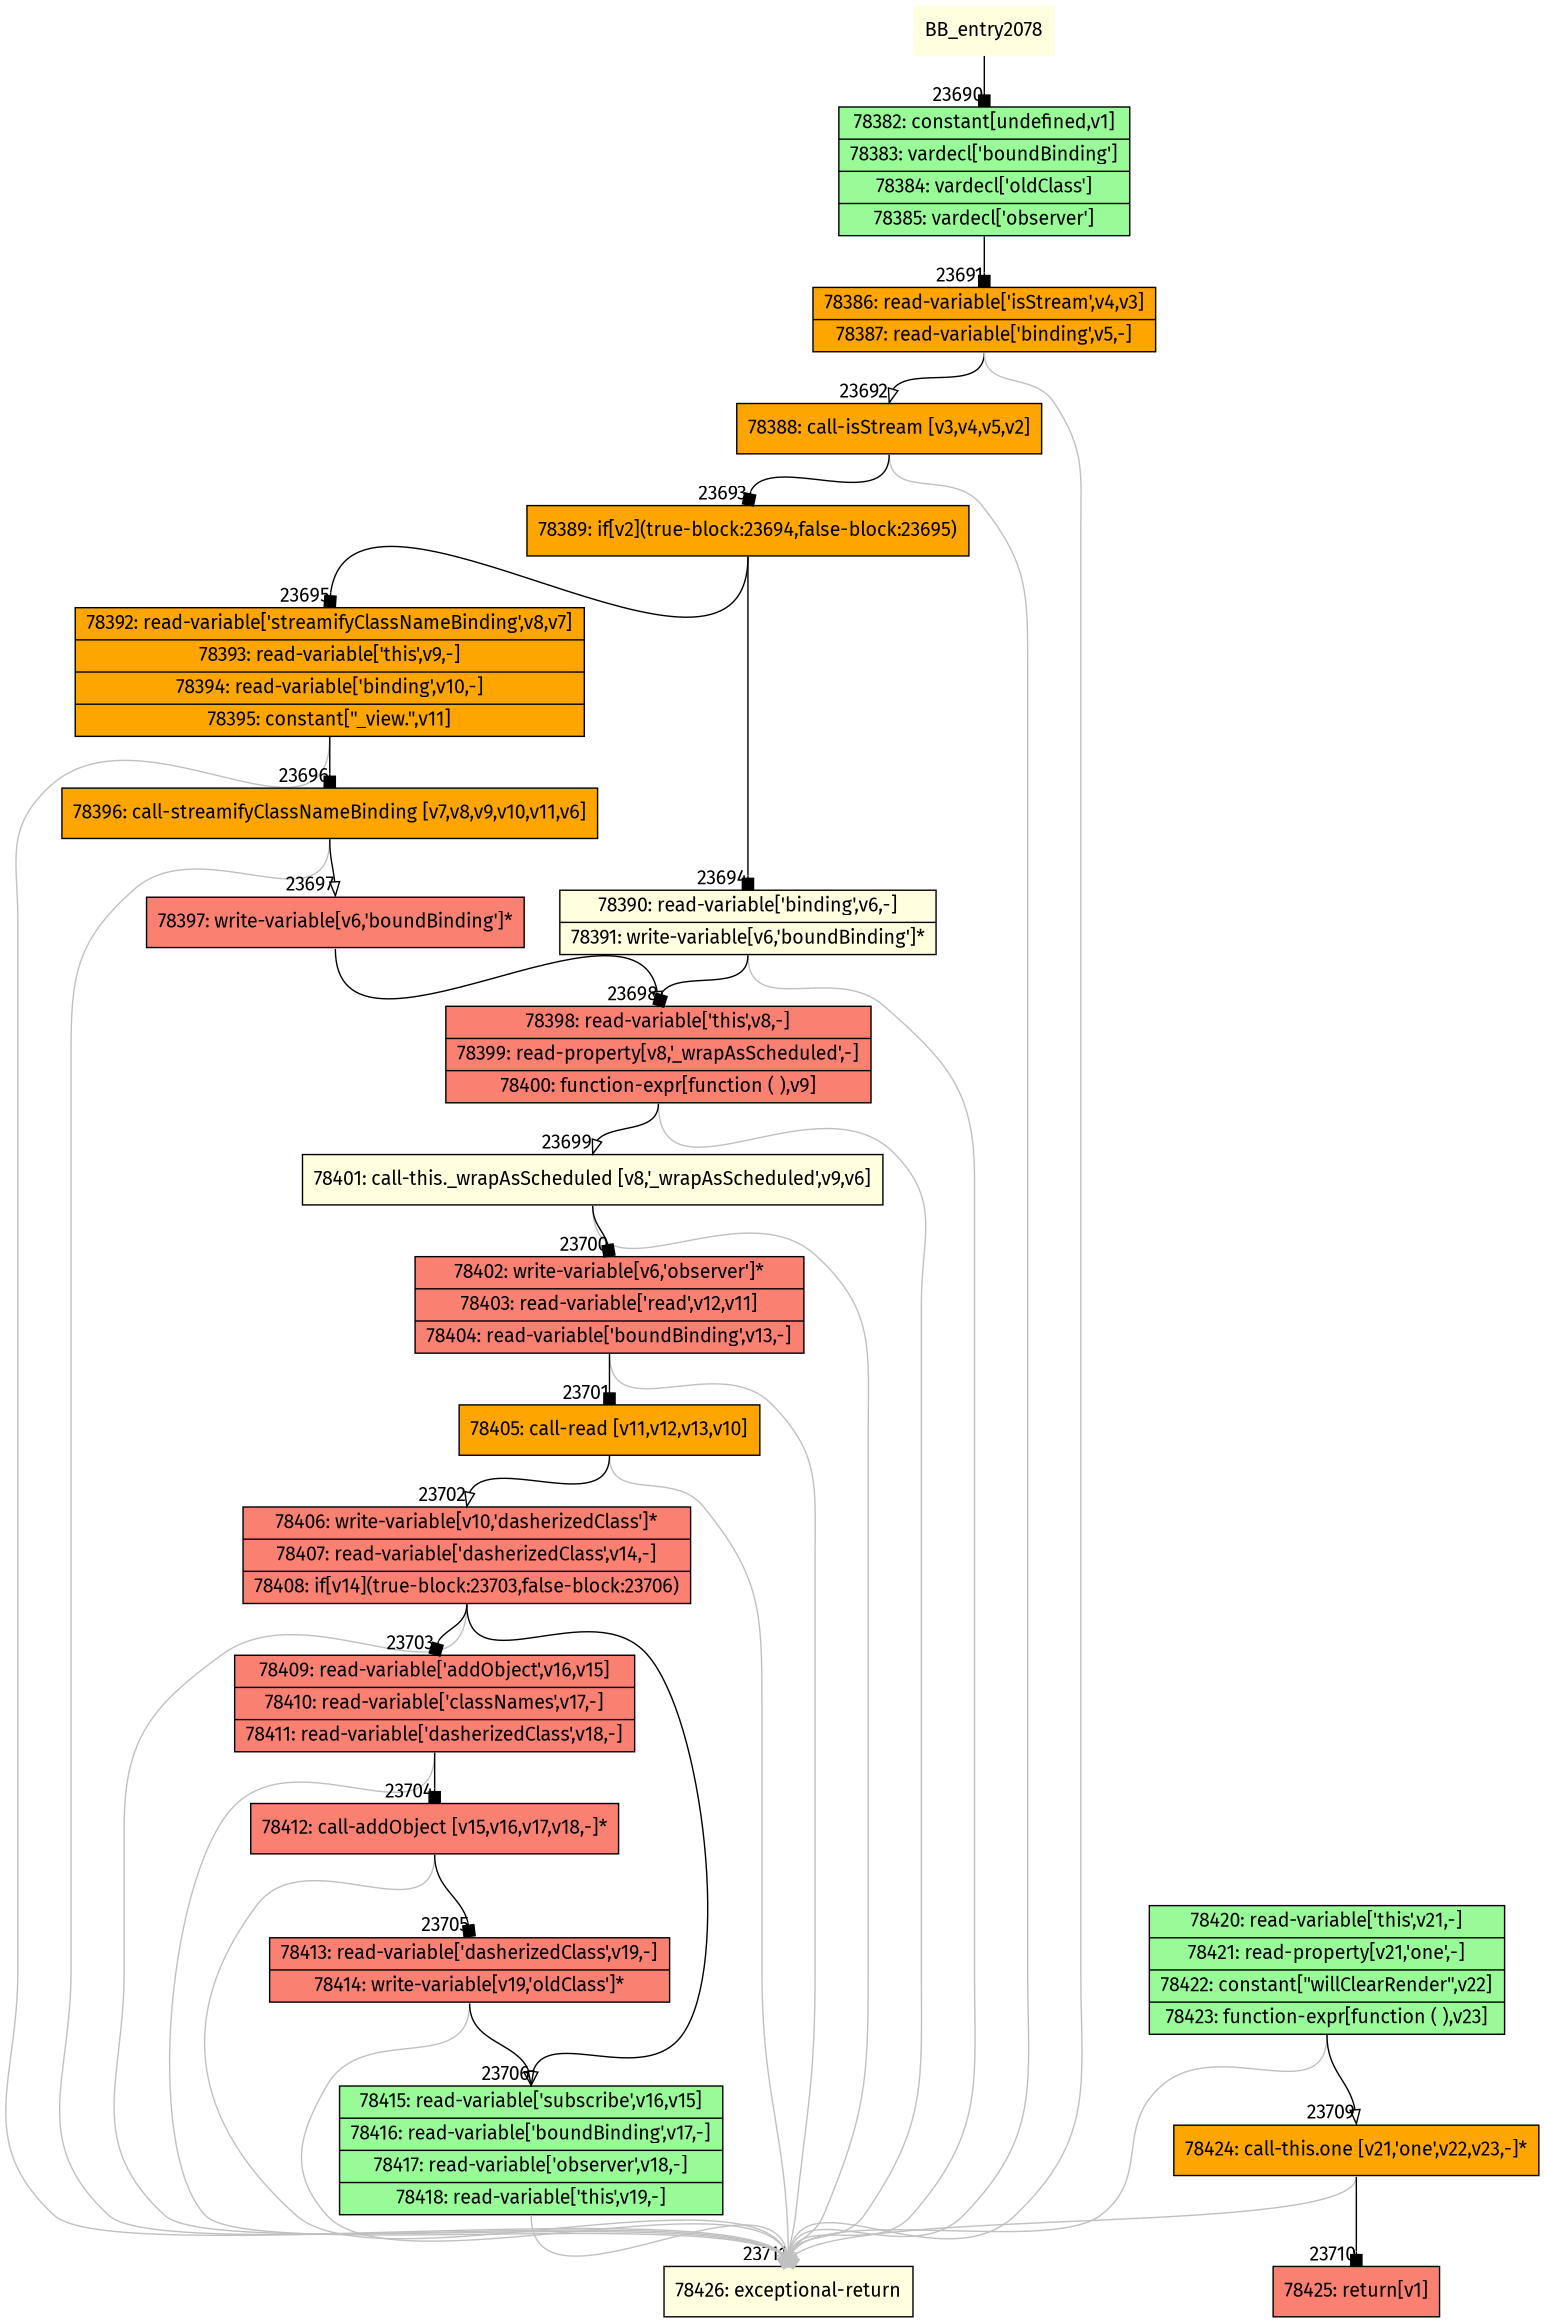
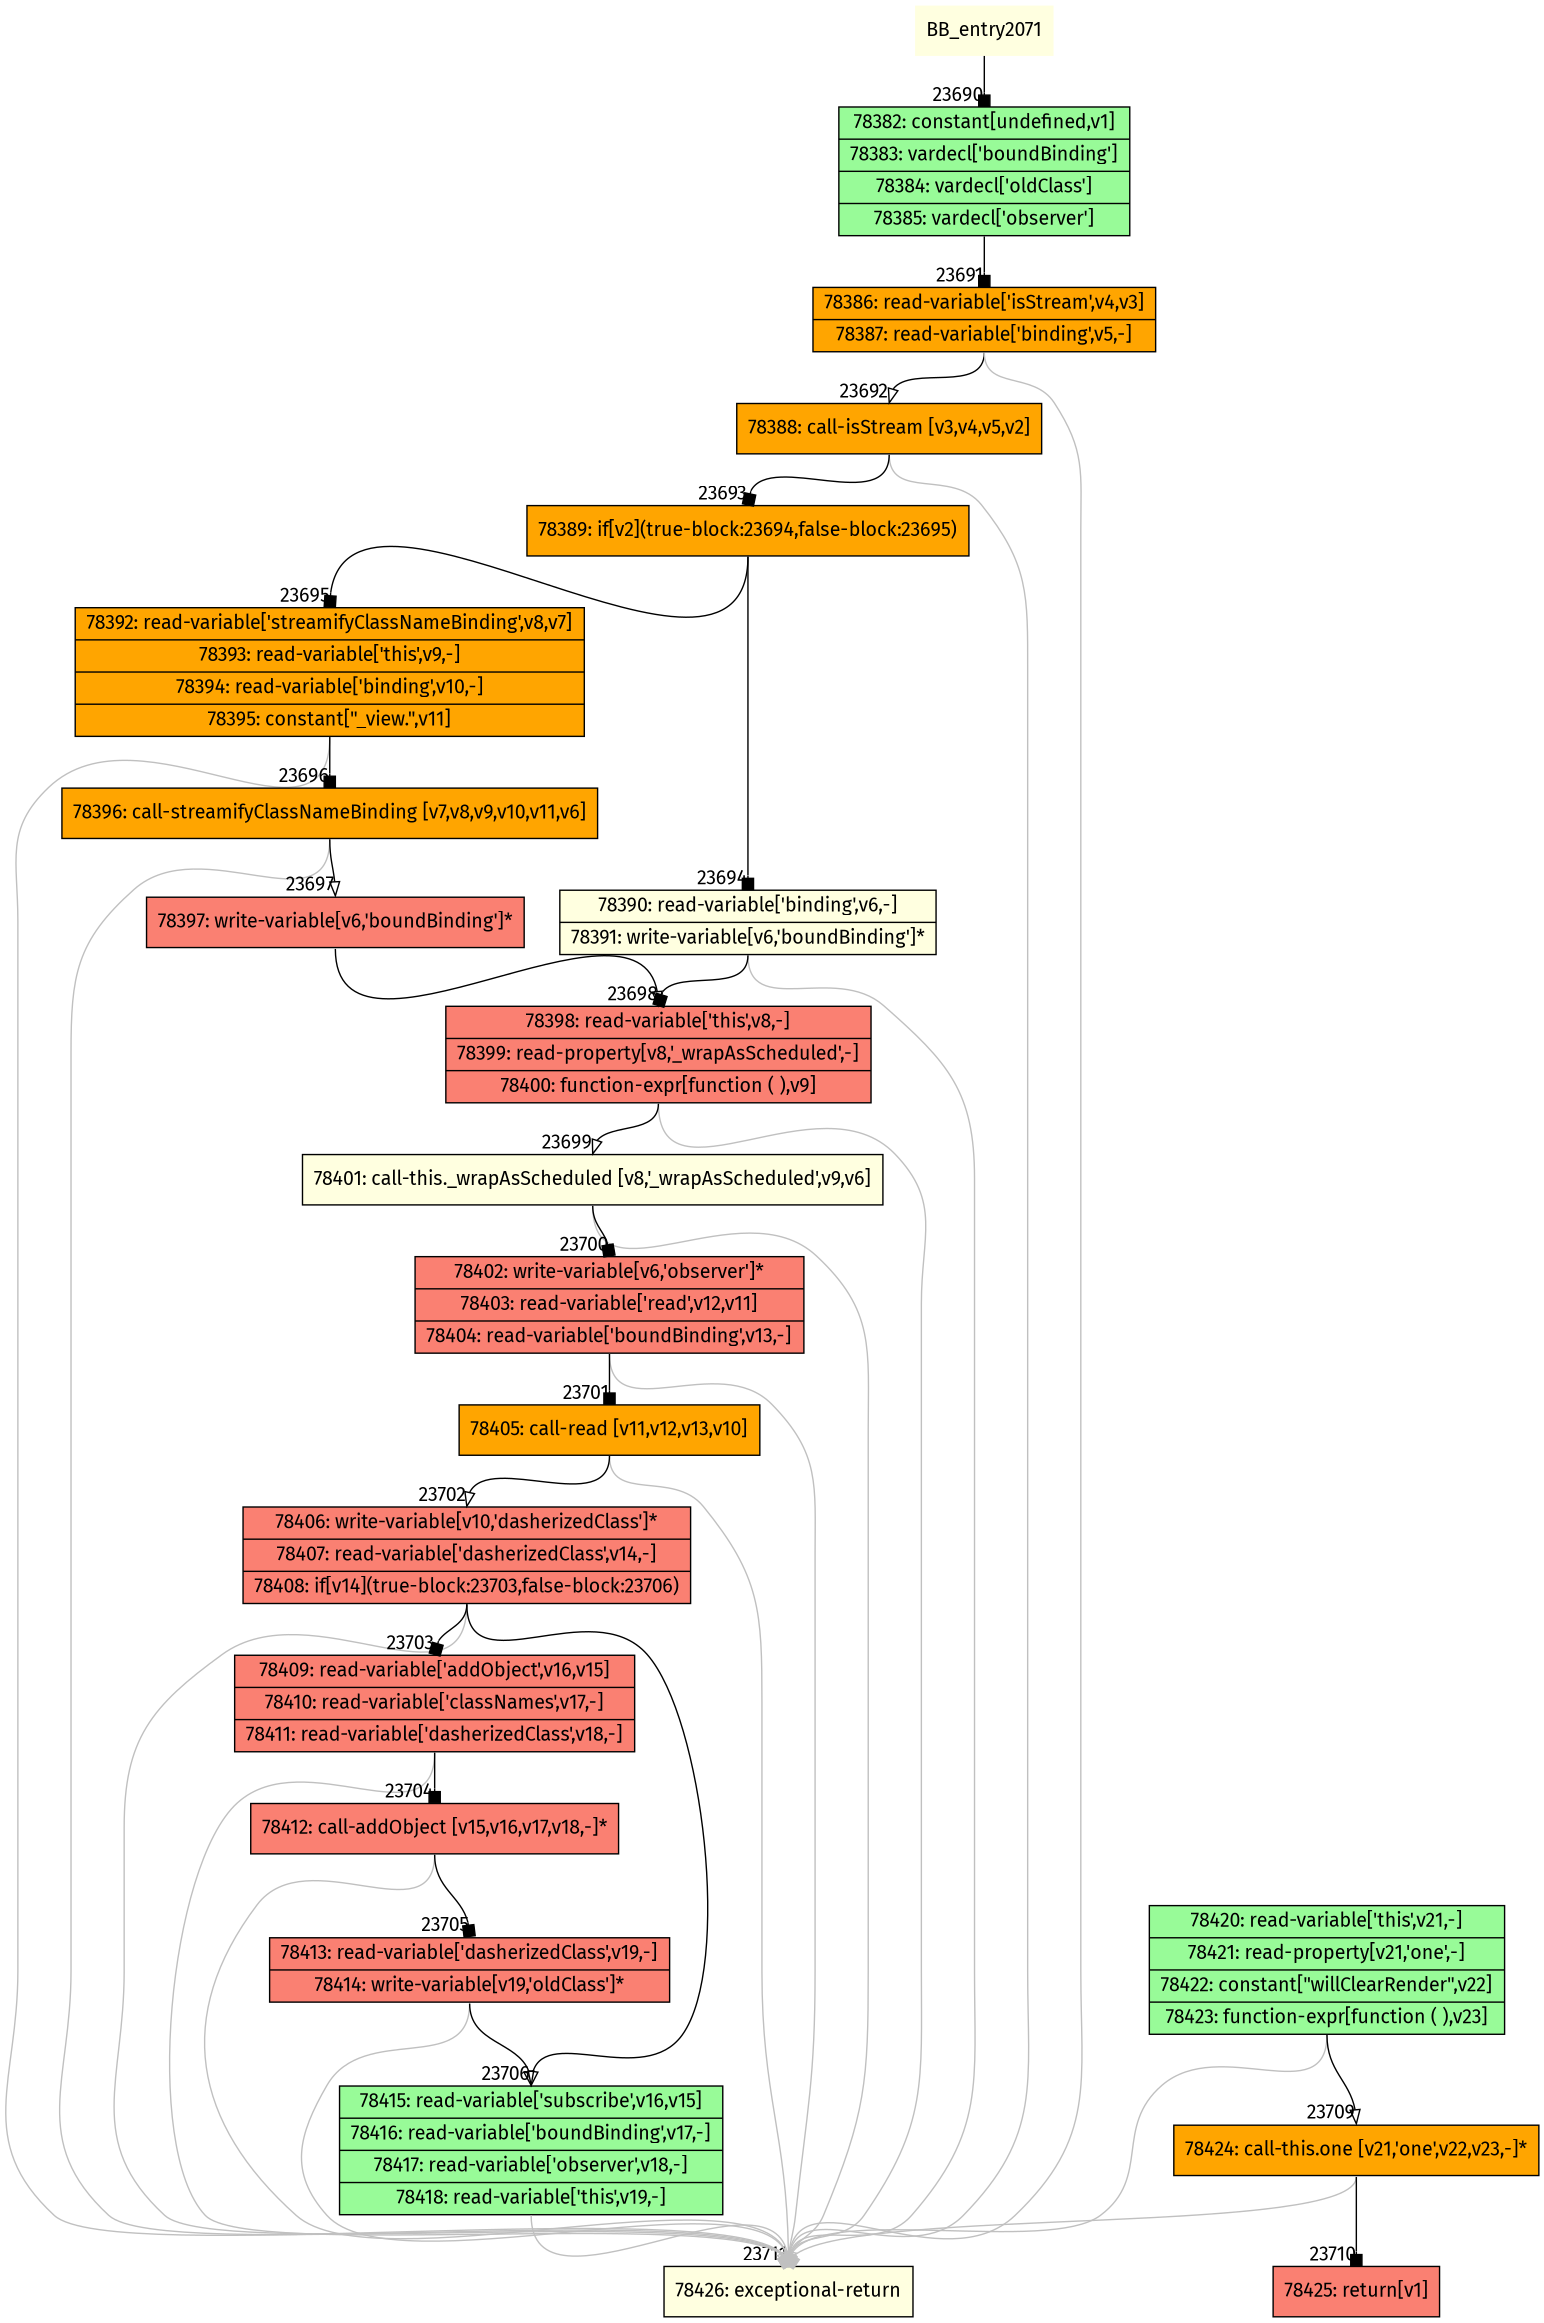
(984, 31) -> (984, 31)
